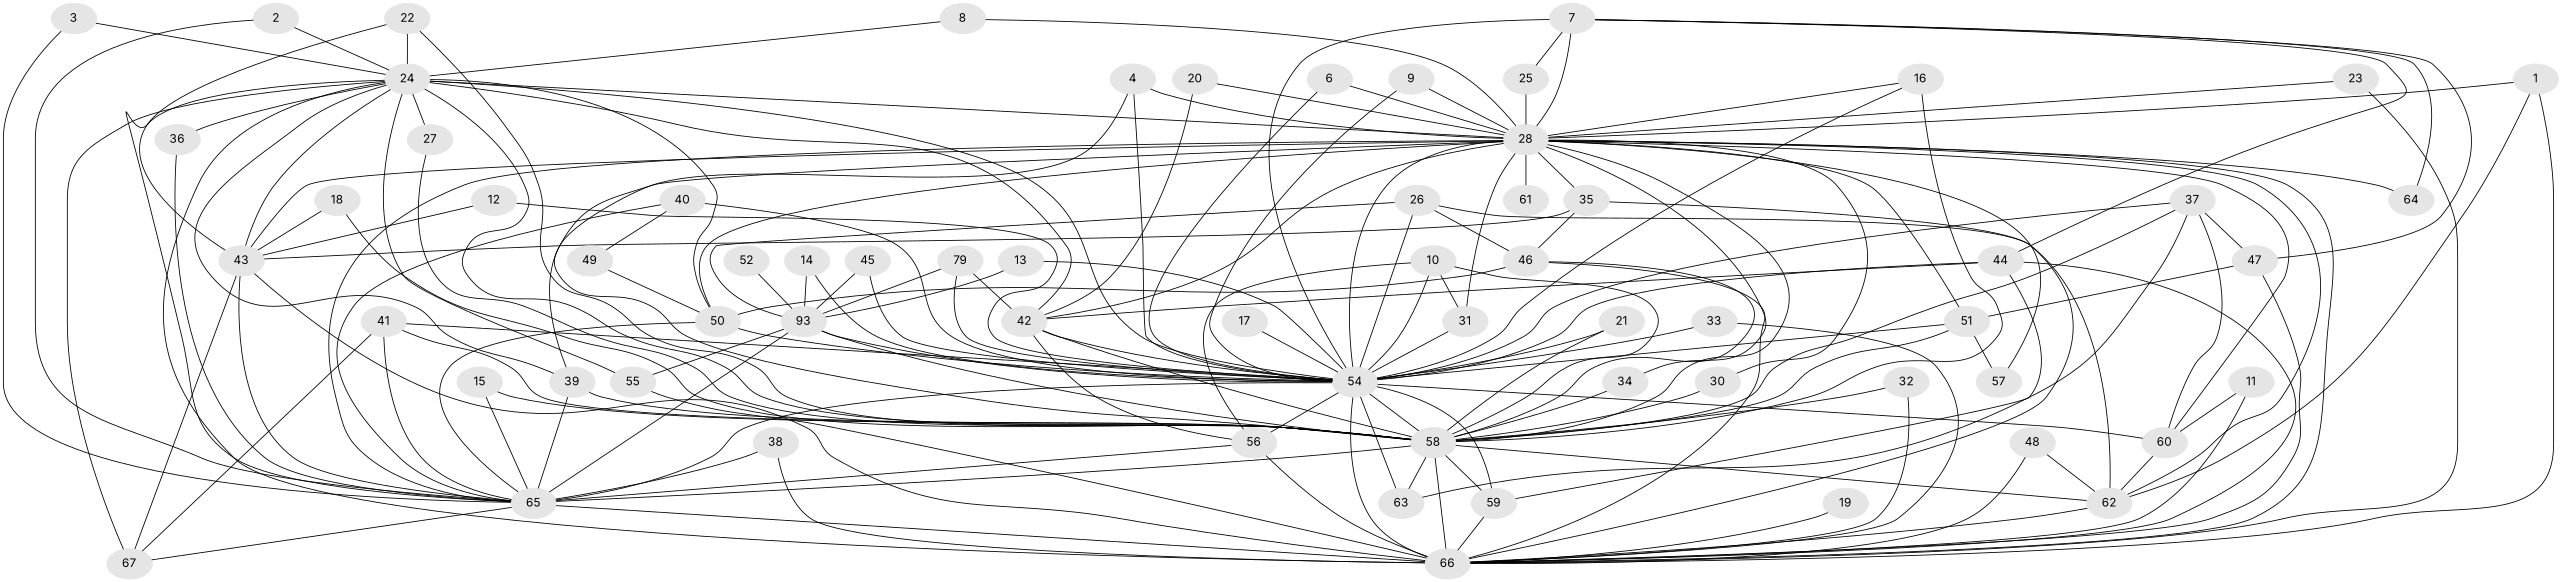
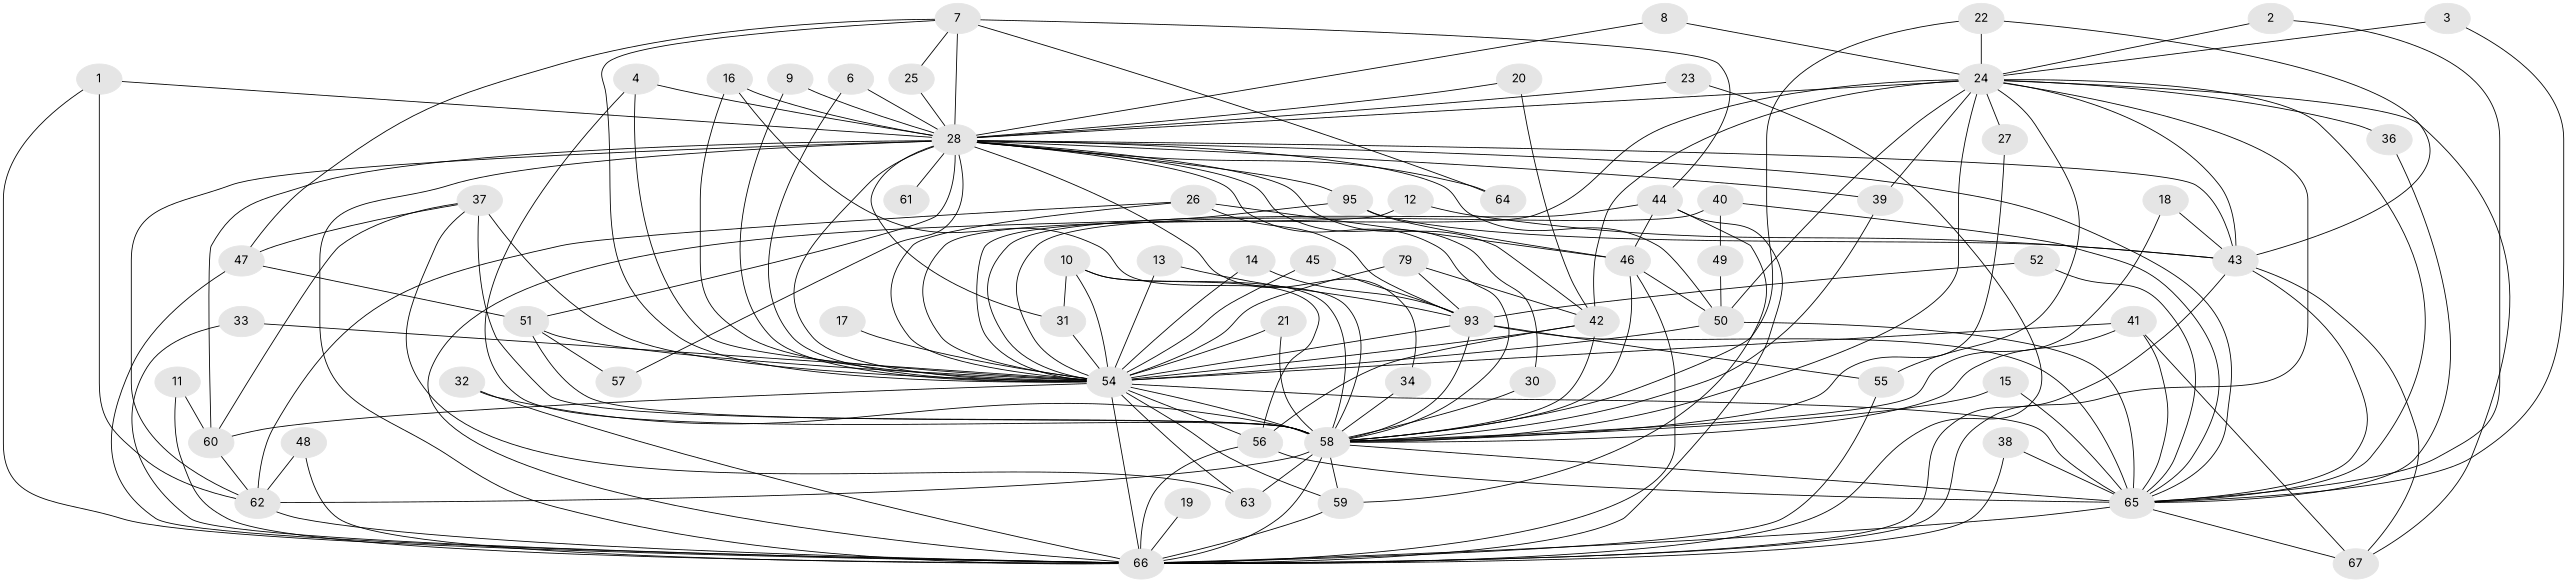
(1587, 200) -> (1350, 200)
(1512, 288) -> (1645, 228)
(553, 443) -> (2188, 344)
